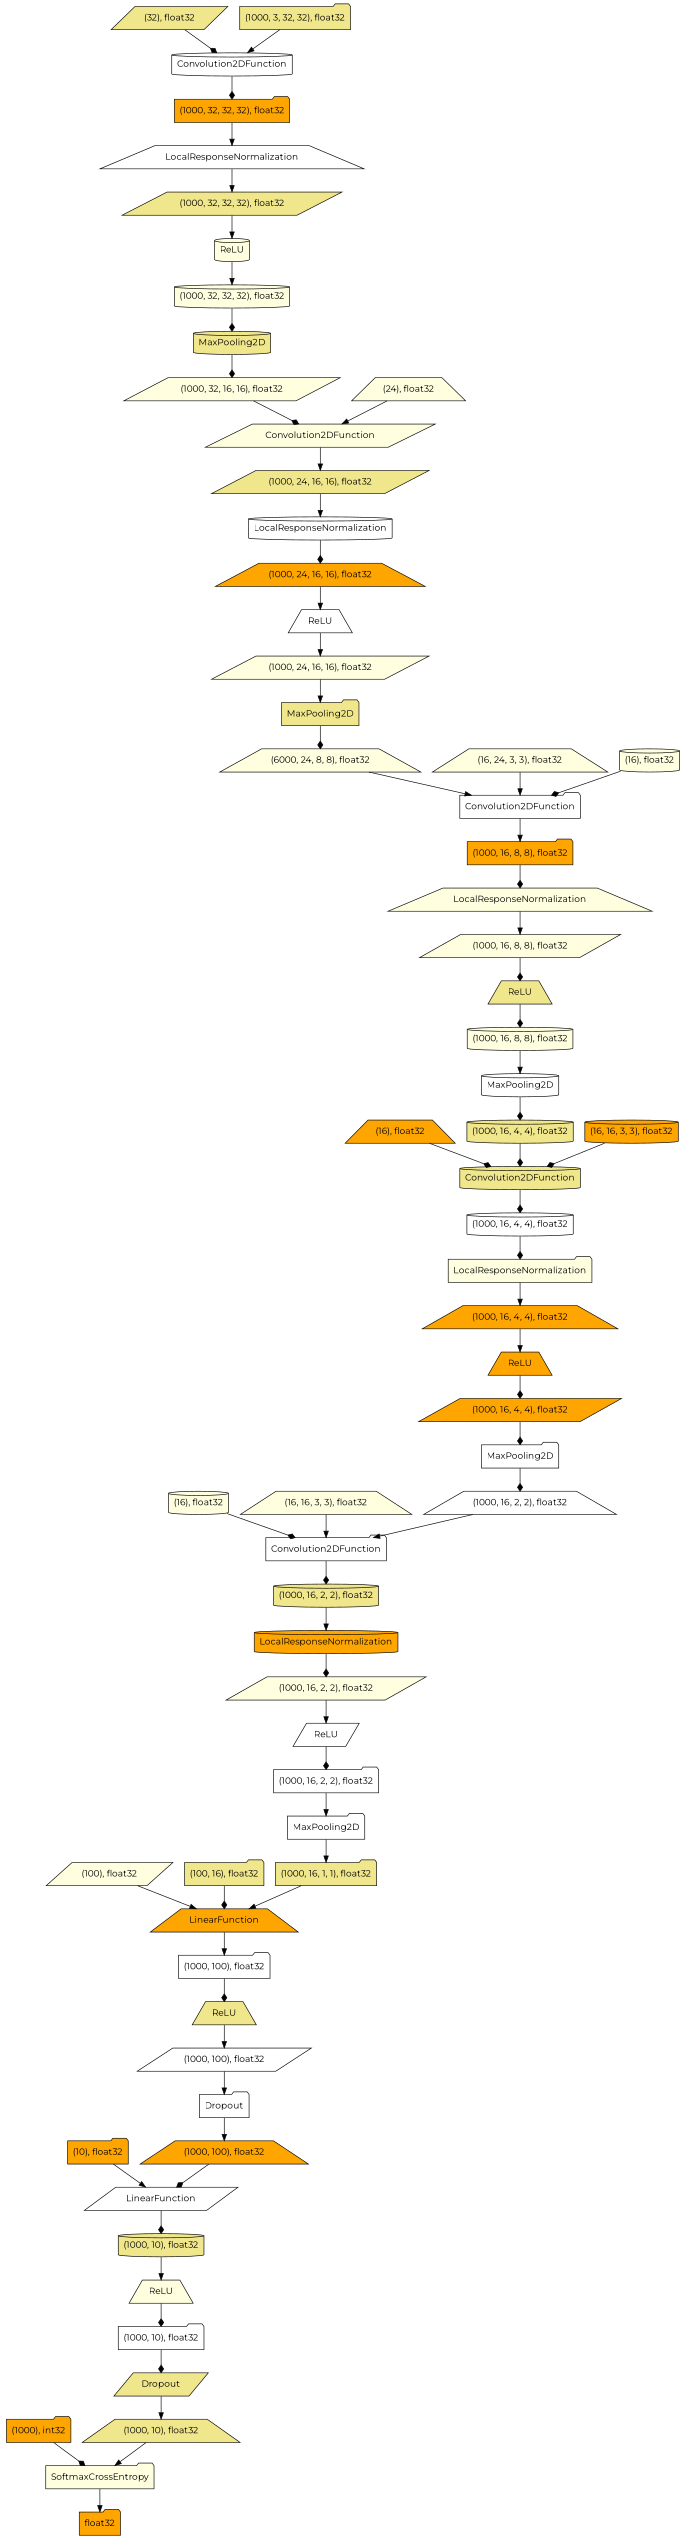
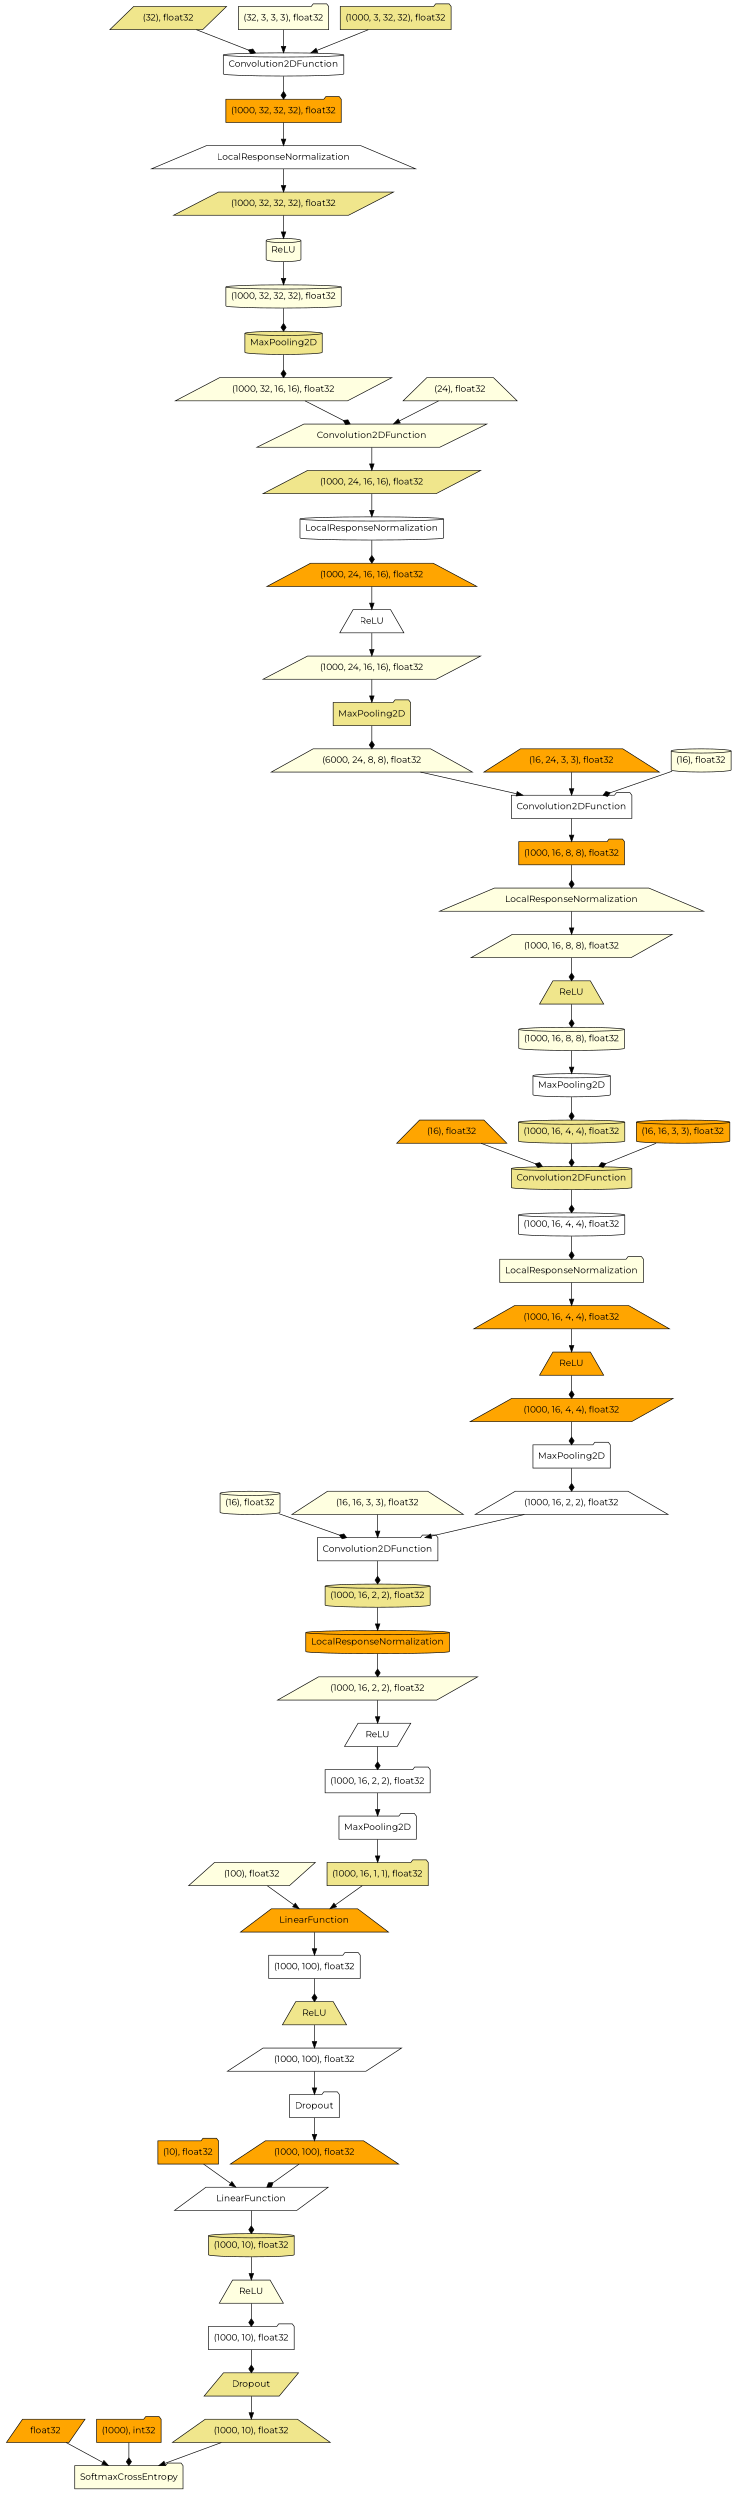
none -> (284, 18)
(520, 760) -> (572, 760)
(224, 1874) -> none
(100, 2497) -> (84, 2452)
(100, 2524) -> (46, 2431)
